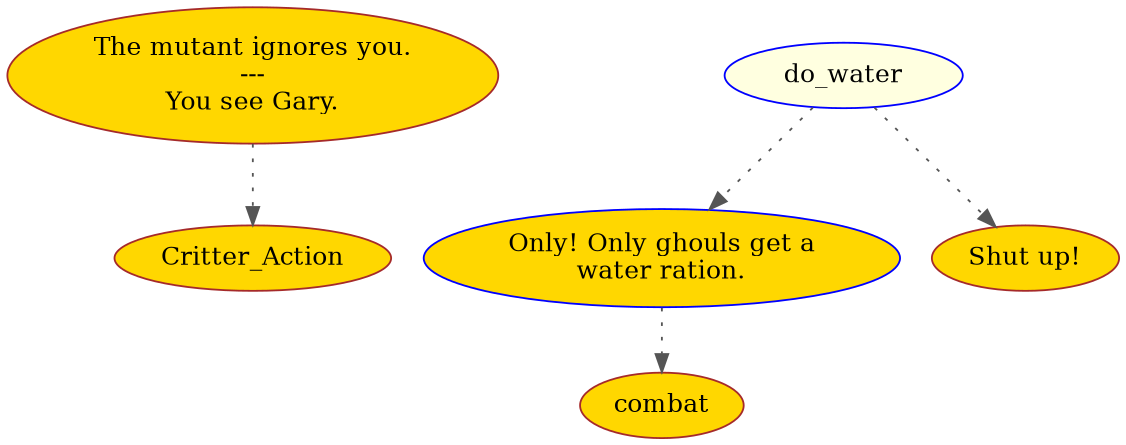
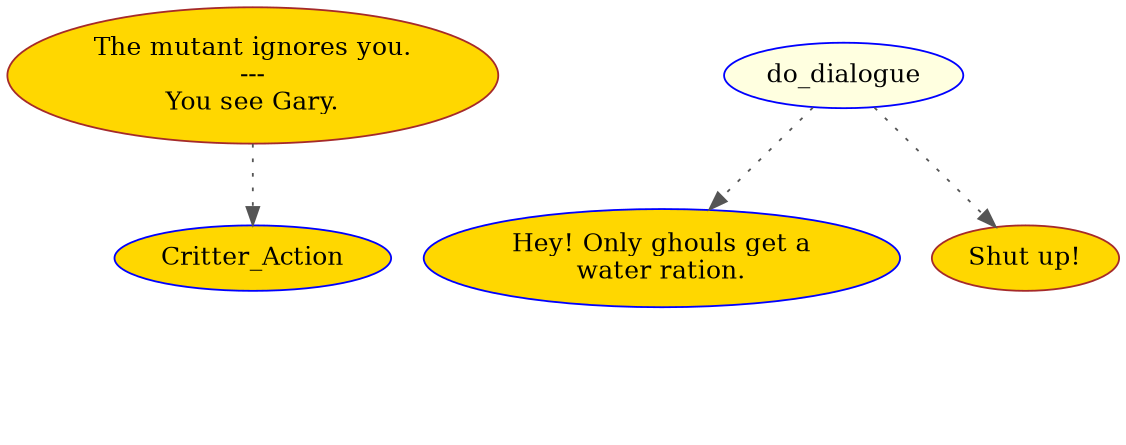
(844, 75) -> (844, 75)
(253, 258) -> (253, 258)
(662, 258) -> (662, 258)
(662, 405) -> none
